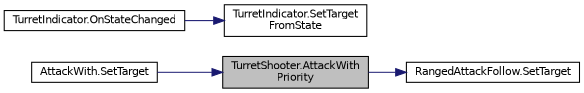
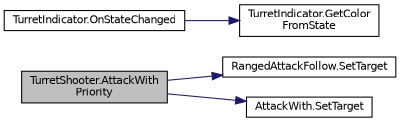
(296, 21) -> (309, 21)
(185, 72) -> (202, 97)
